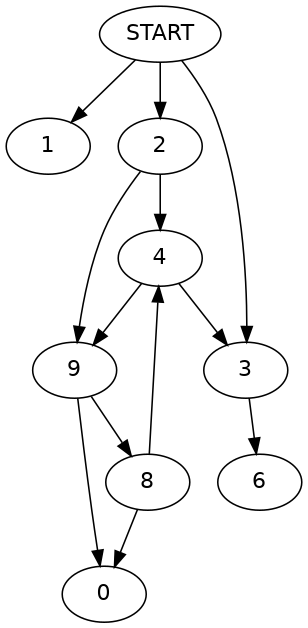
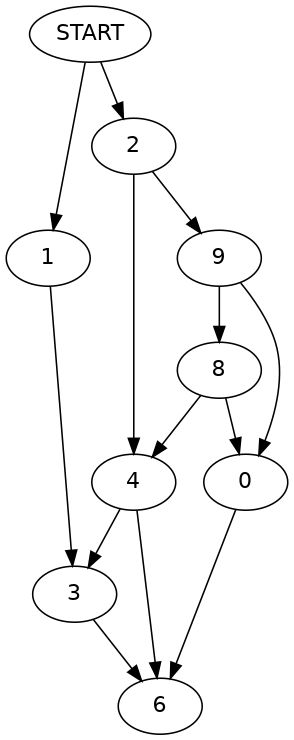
(235, 188) -> (61, 418)
(122, 308) -> (146, 586)
none -> (206, 587)
